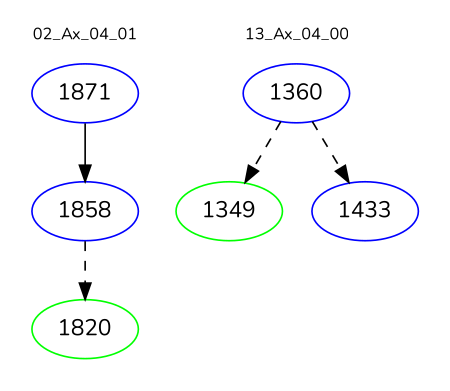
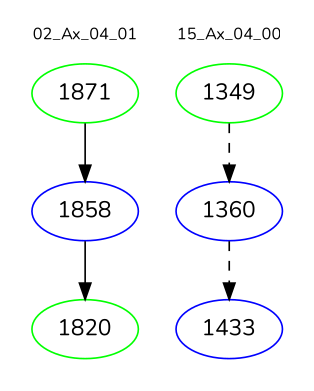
(297, 35) -> (229, 35)
(85, 93) -> (85, 93)
(267, 145) -> (229, 144)
(85, 262) -> (85, 262)
